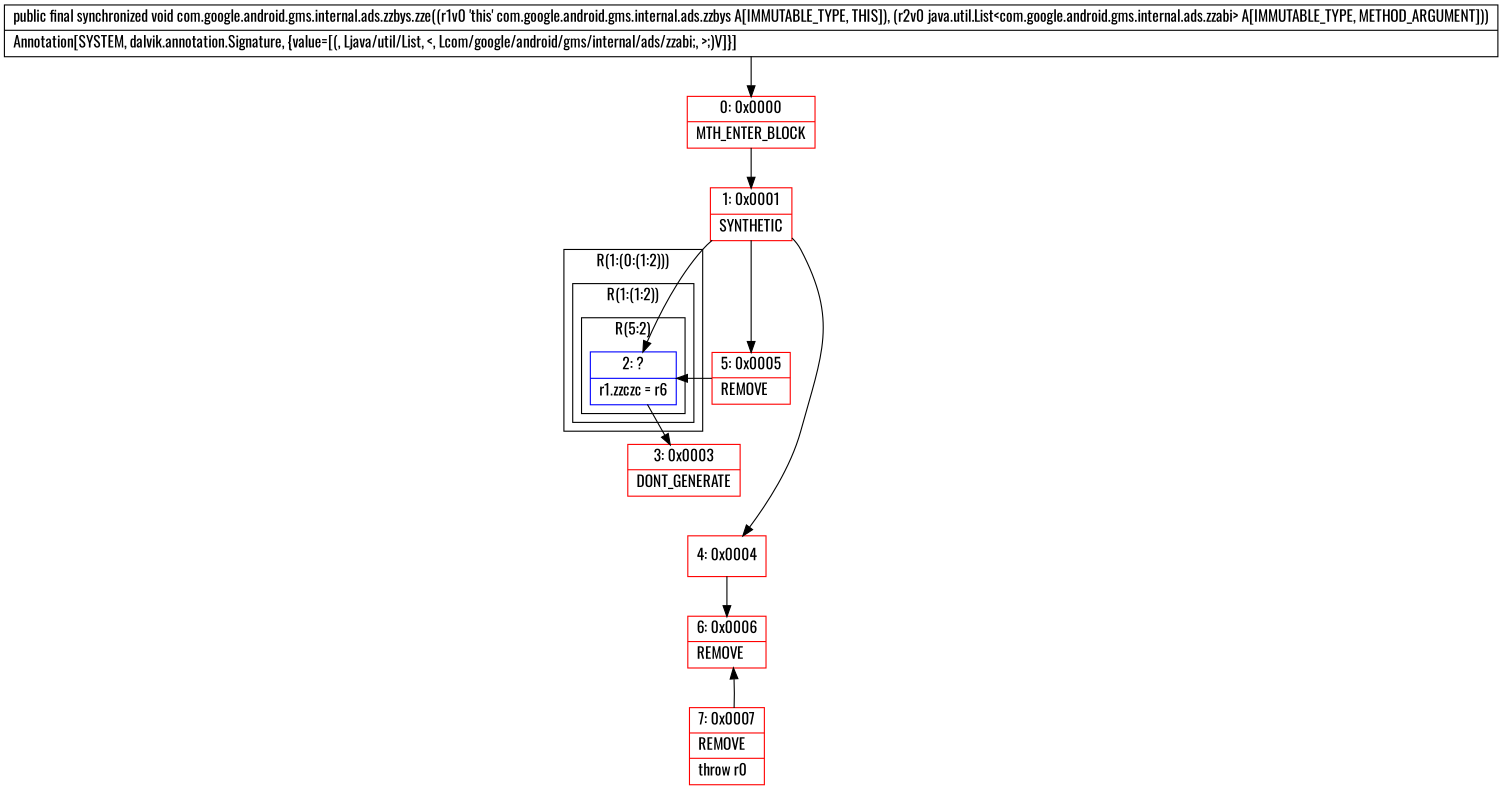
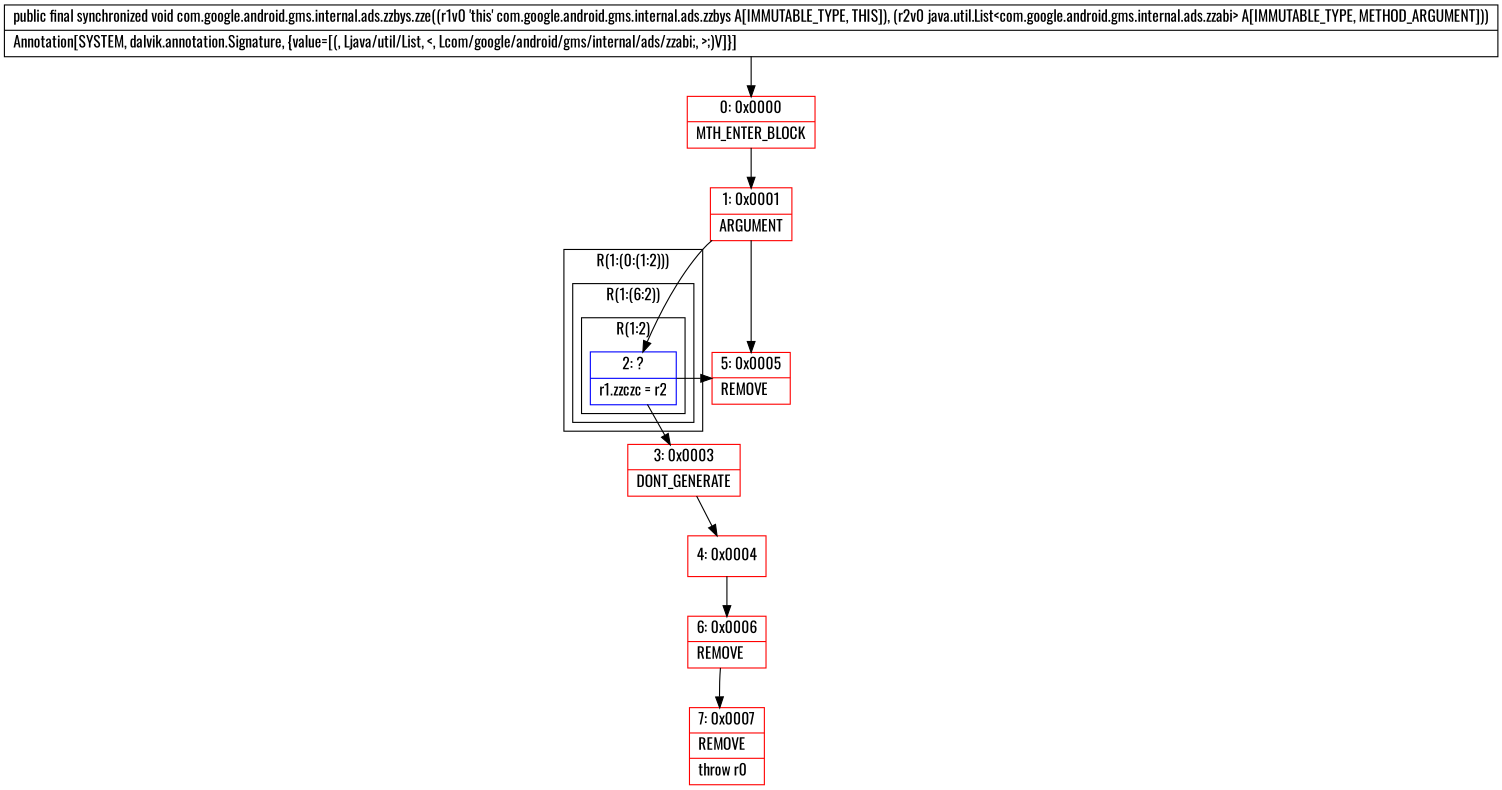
(751, 227) -> (751, 227)
(633, 296) -> (633, 296)
(633, 330) -> (633, 330)
(700, 378) -> (689, 378)
(813, 386) -> (704, 511)
(633, 391) -> (633, 391)
(734, 694) -> (720, 682)
